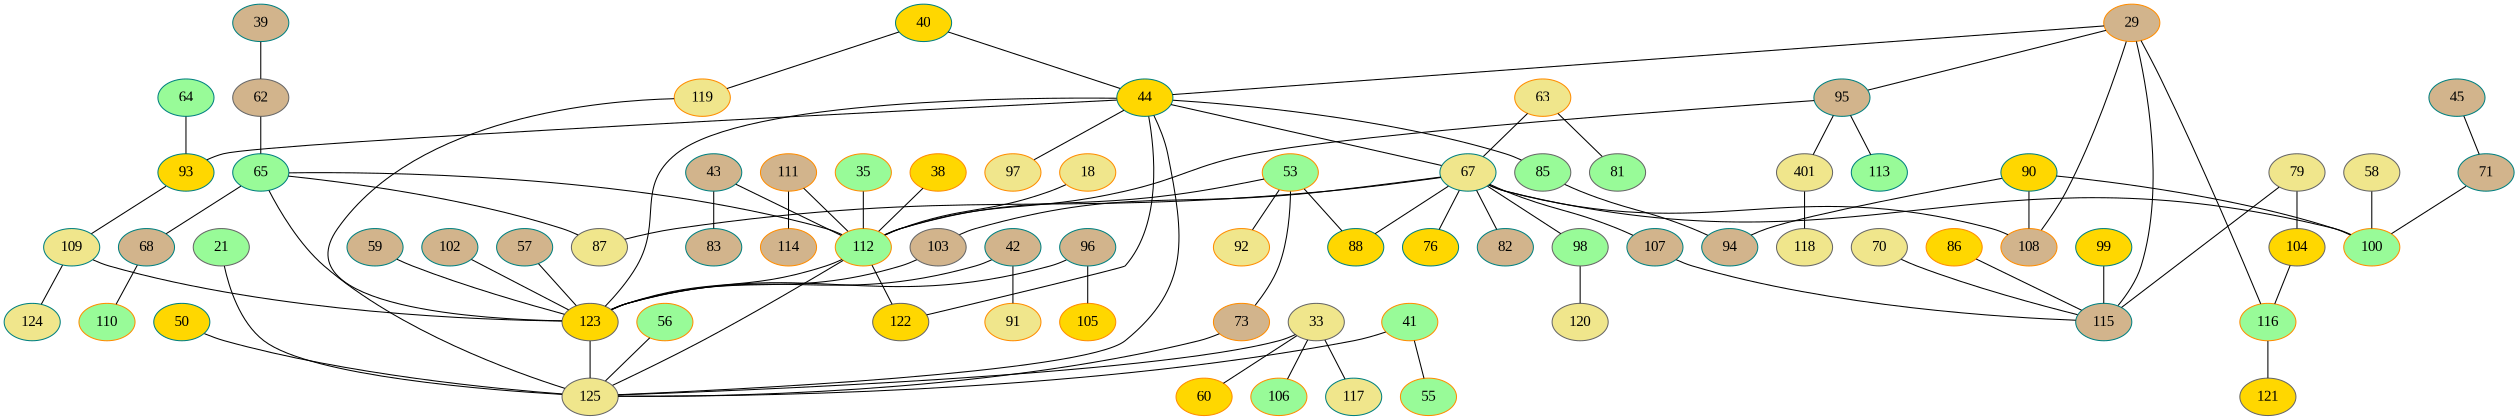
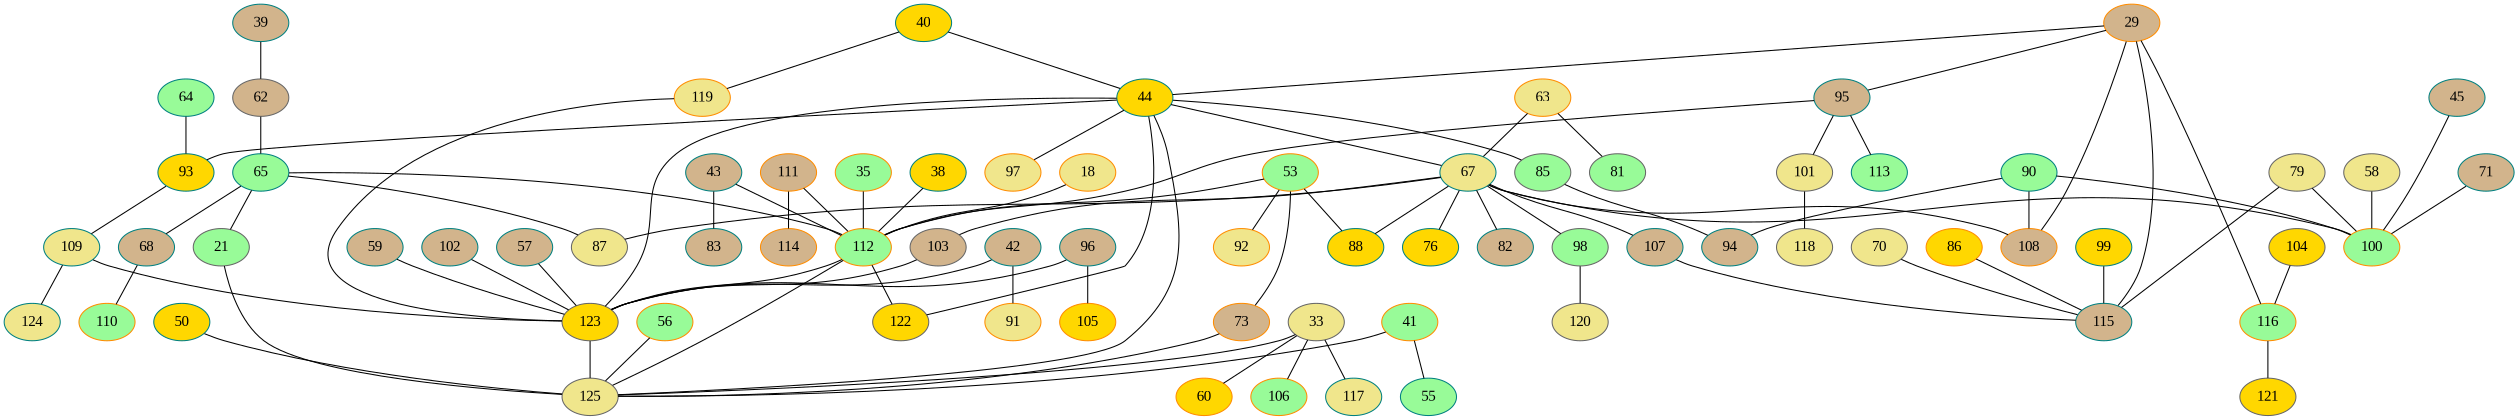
(2472, 135) -> (2419, 174)
(938, 172) -> (938, 172)
(1805, 172) -> (1805, 172)
(2029, 172) -> (2029, 172)
(2297, 210) -> (2334, 210)
(405, 321) -> (241, 210)
(1428, 397) -> (1428, 397)
